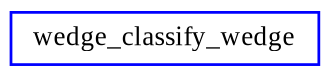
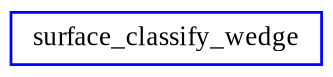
(165, 38) -> (166, 38)
